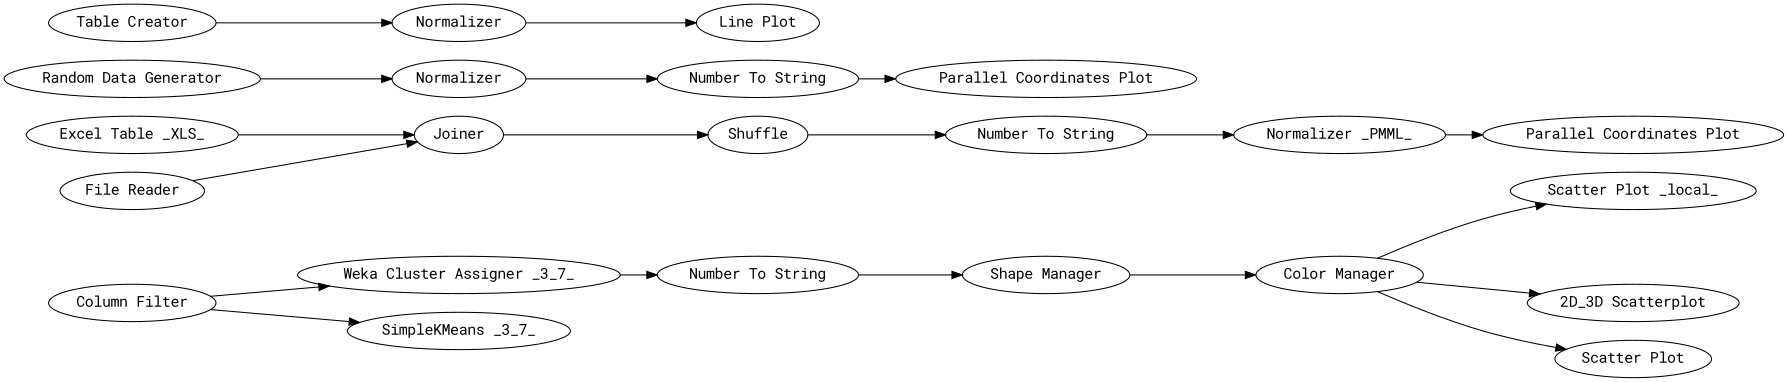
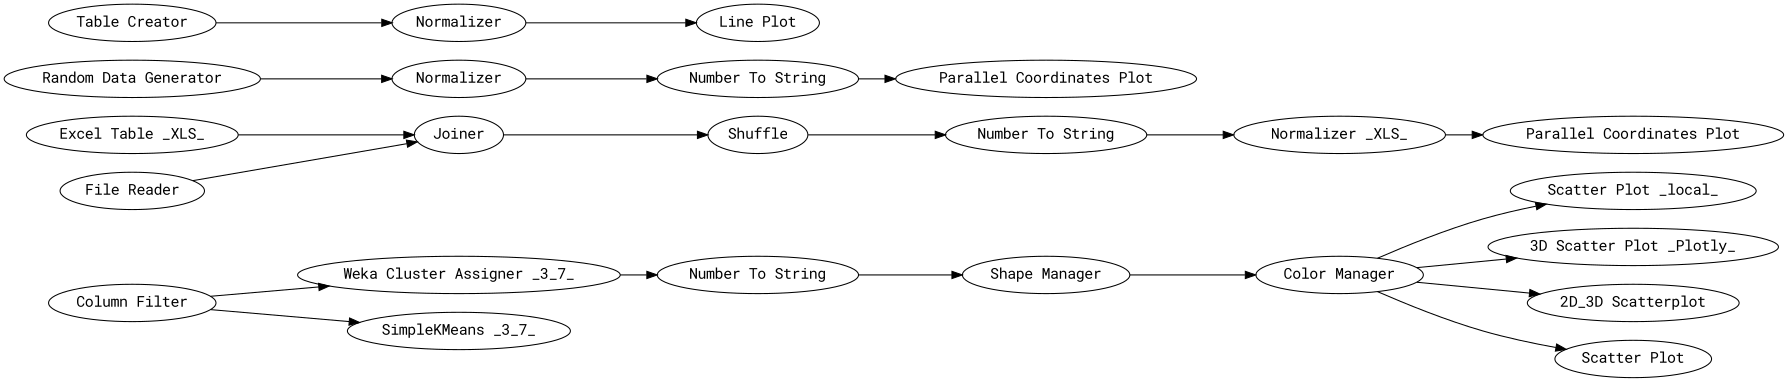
(1340, 135) -> (1340, 135)
none -> (1633, 247)
